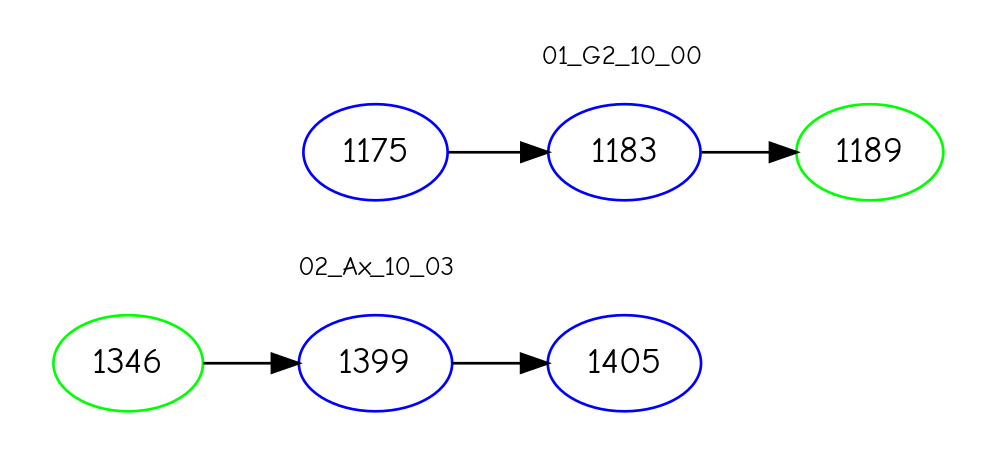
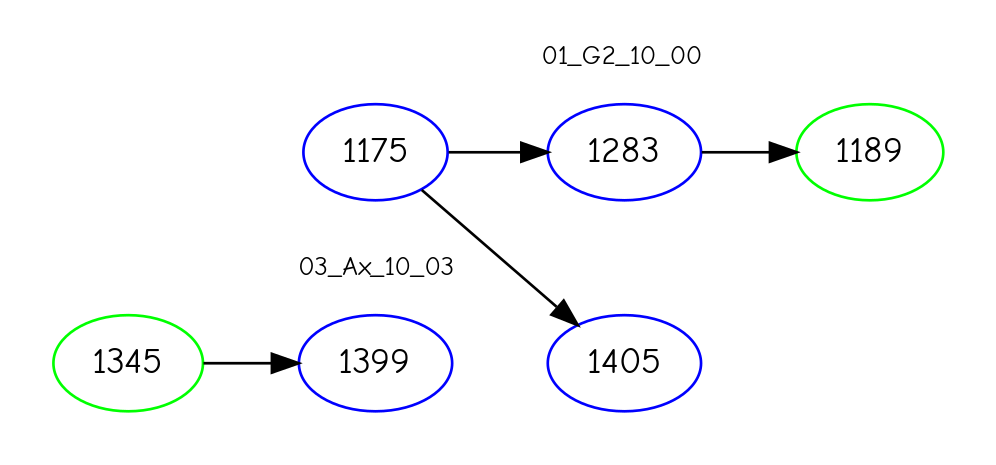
(624, 152) -> (624, 152)
(377, 268) -> (377, 268)
(128, 363) -> (128, 363)
(487, 363) -> (503, 260)
